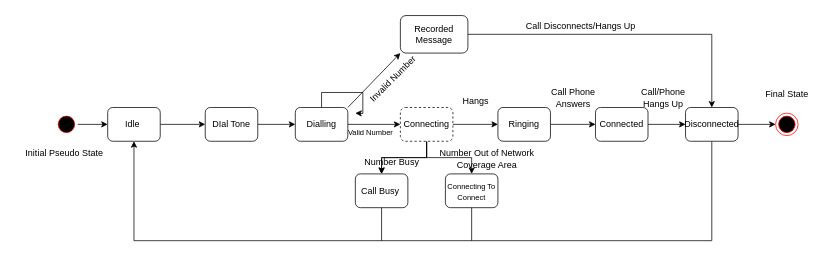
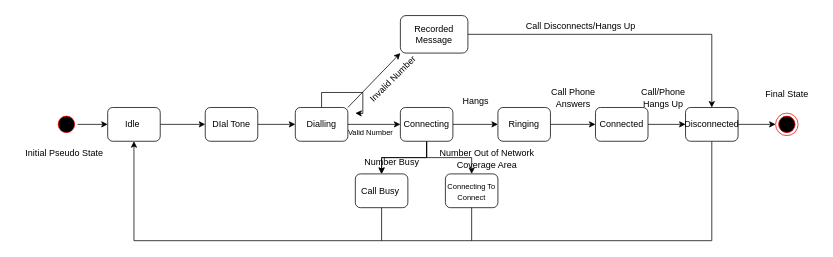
(426, 124) -> (426, 124)
